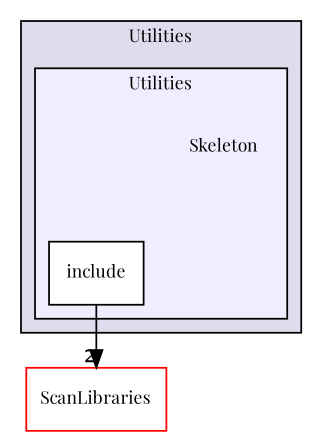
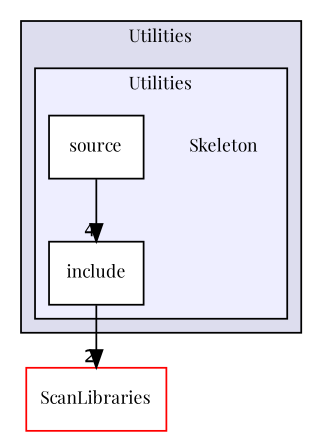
none -> (96, 147)
